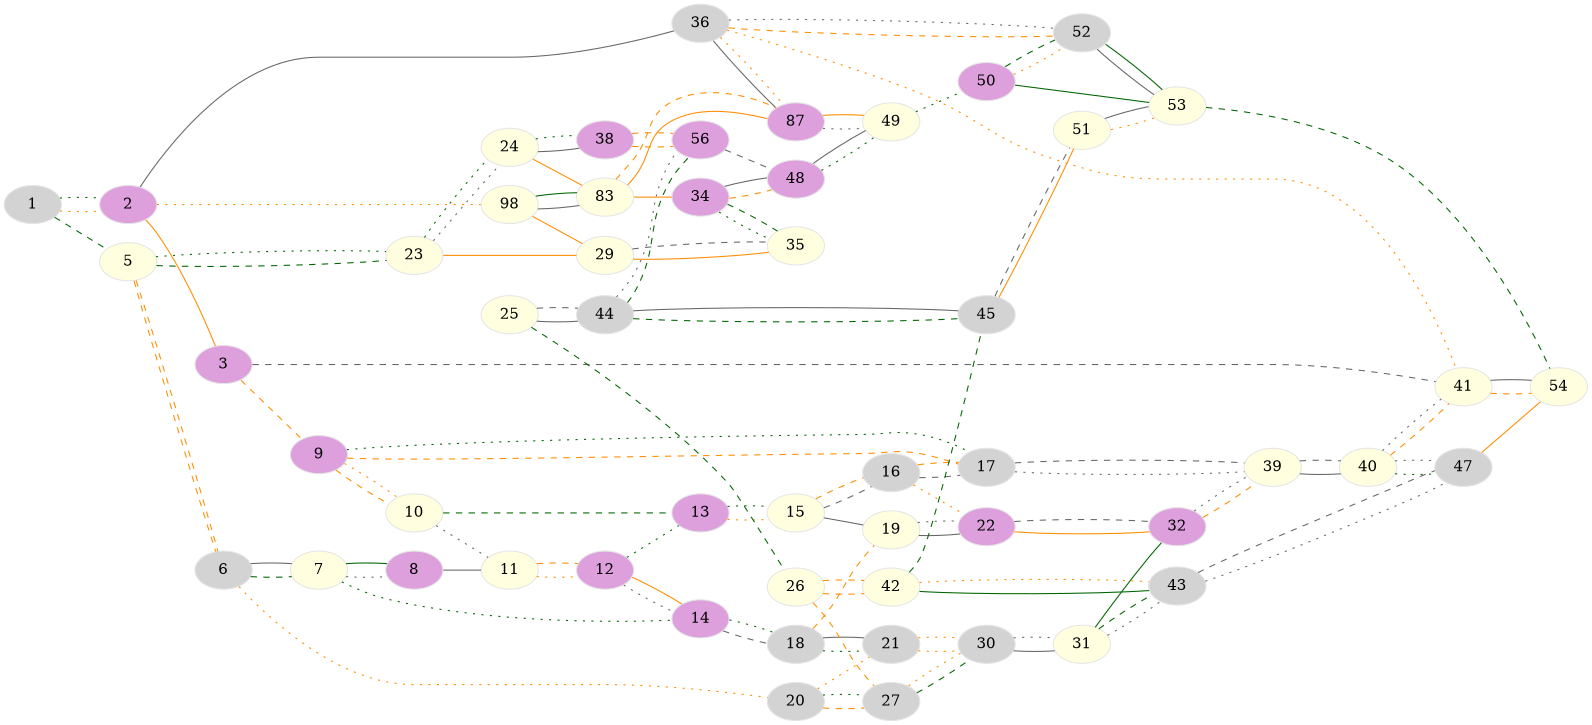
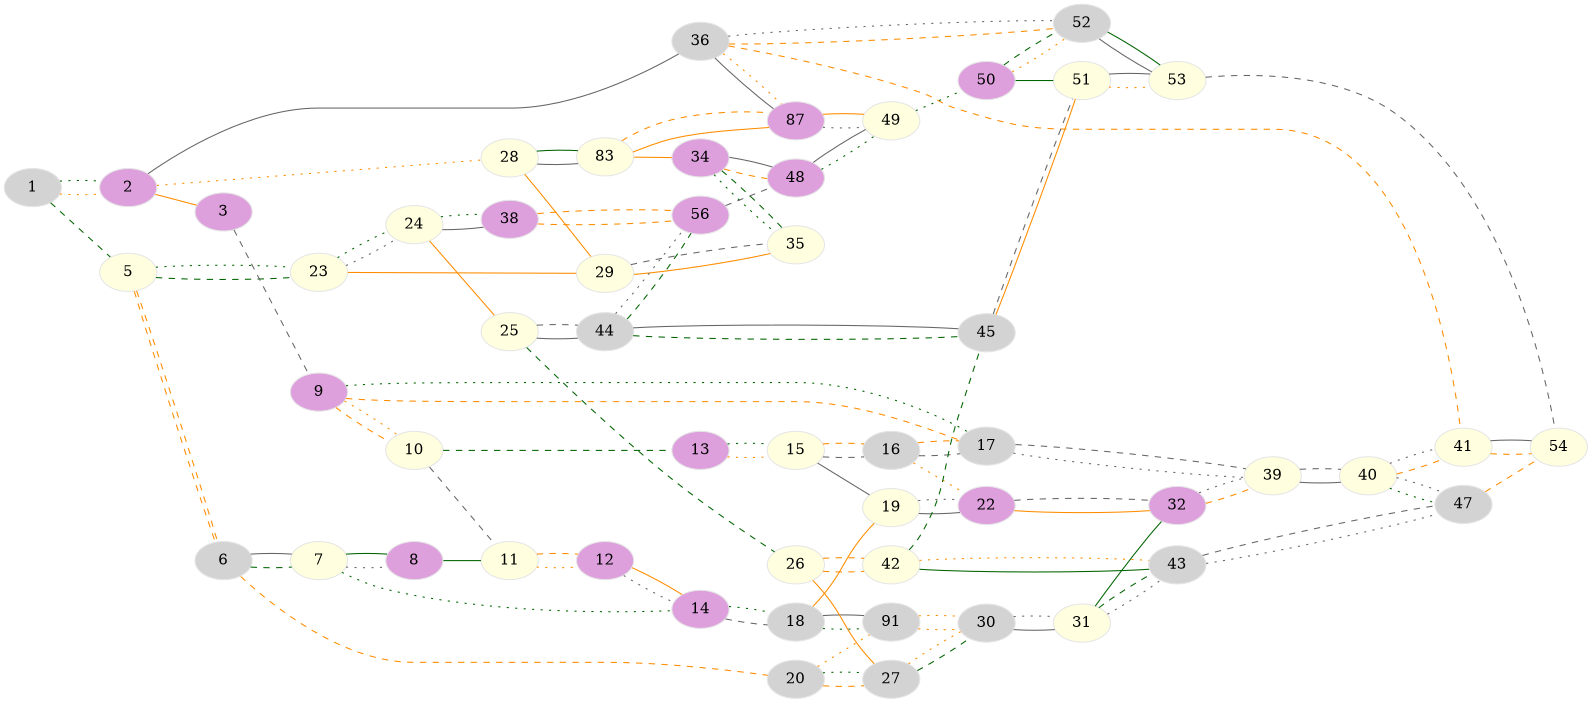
(1082, 94) -> (1034, 81)
(557, 172) -> (464, 280)
(1125, 177) -> (1186, 129)
(1419, 182) -> (1452, 172)
(510, 205) -> (510, 158)
(845, 365) -> none
(271, 410) -> (271, 302)
(1511, 427) -> (1511, 476)
(462, 542) -> (462, 506)
(653, 542) -> none
(462, 570) -> (462, 561)
(844, 587) -> (844, 565)
(844, 644) -> (844, 622)
(891, 644) -> (891, 622)
(488, 685) -> (492, 662)
